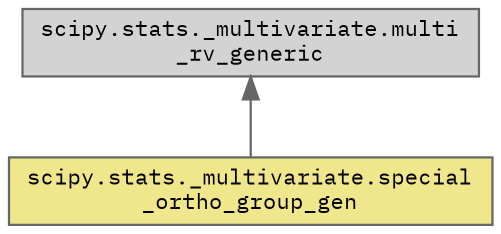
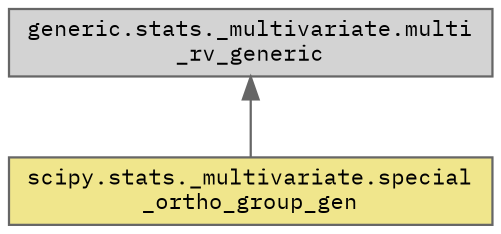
(251, 43) -> (251, 43)
